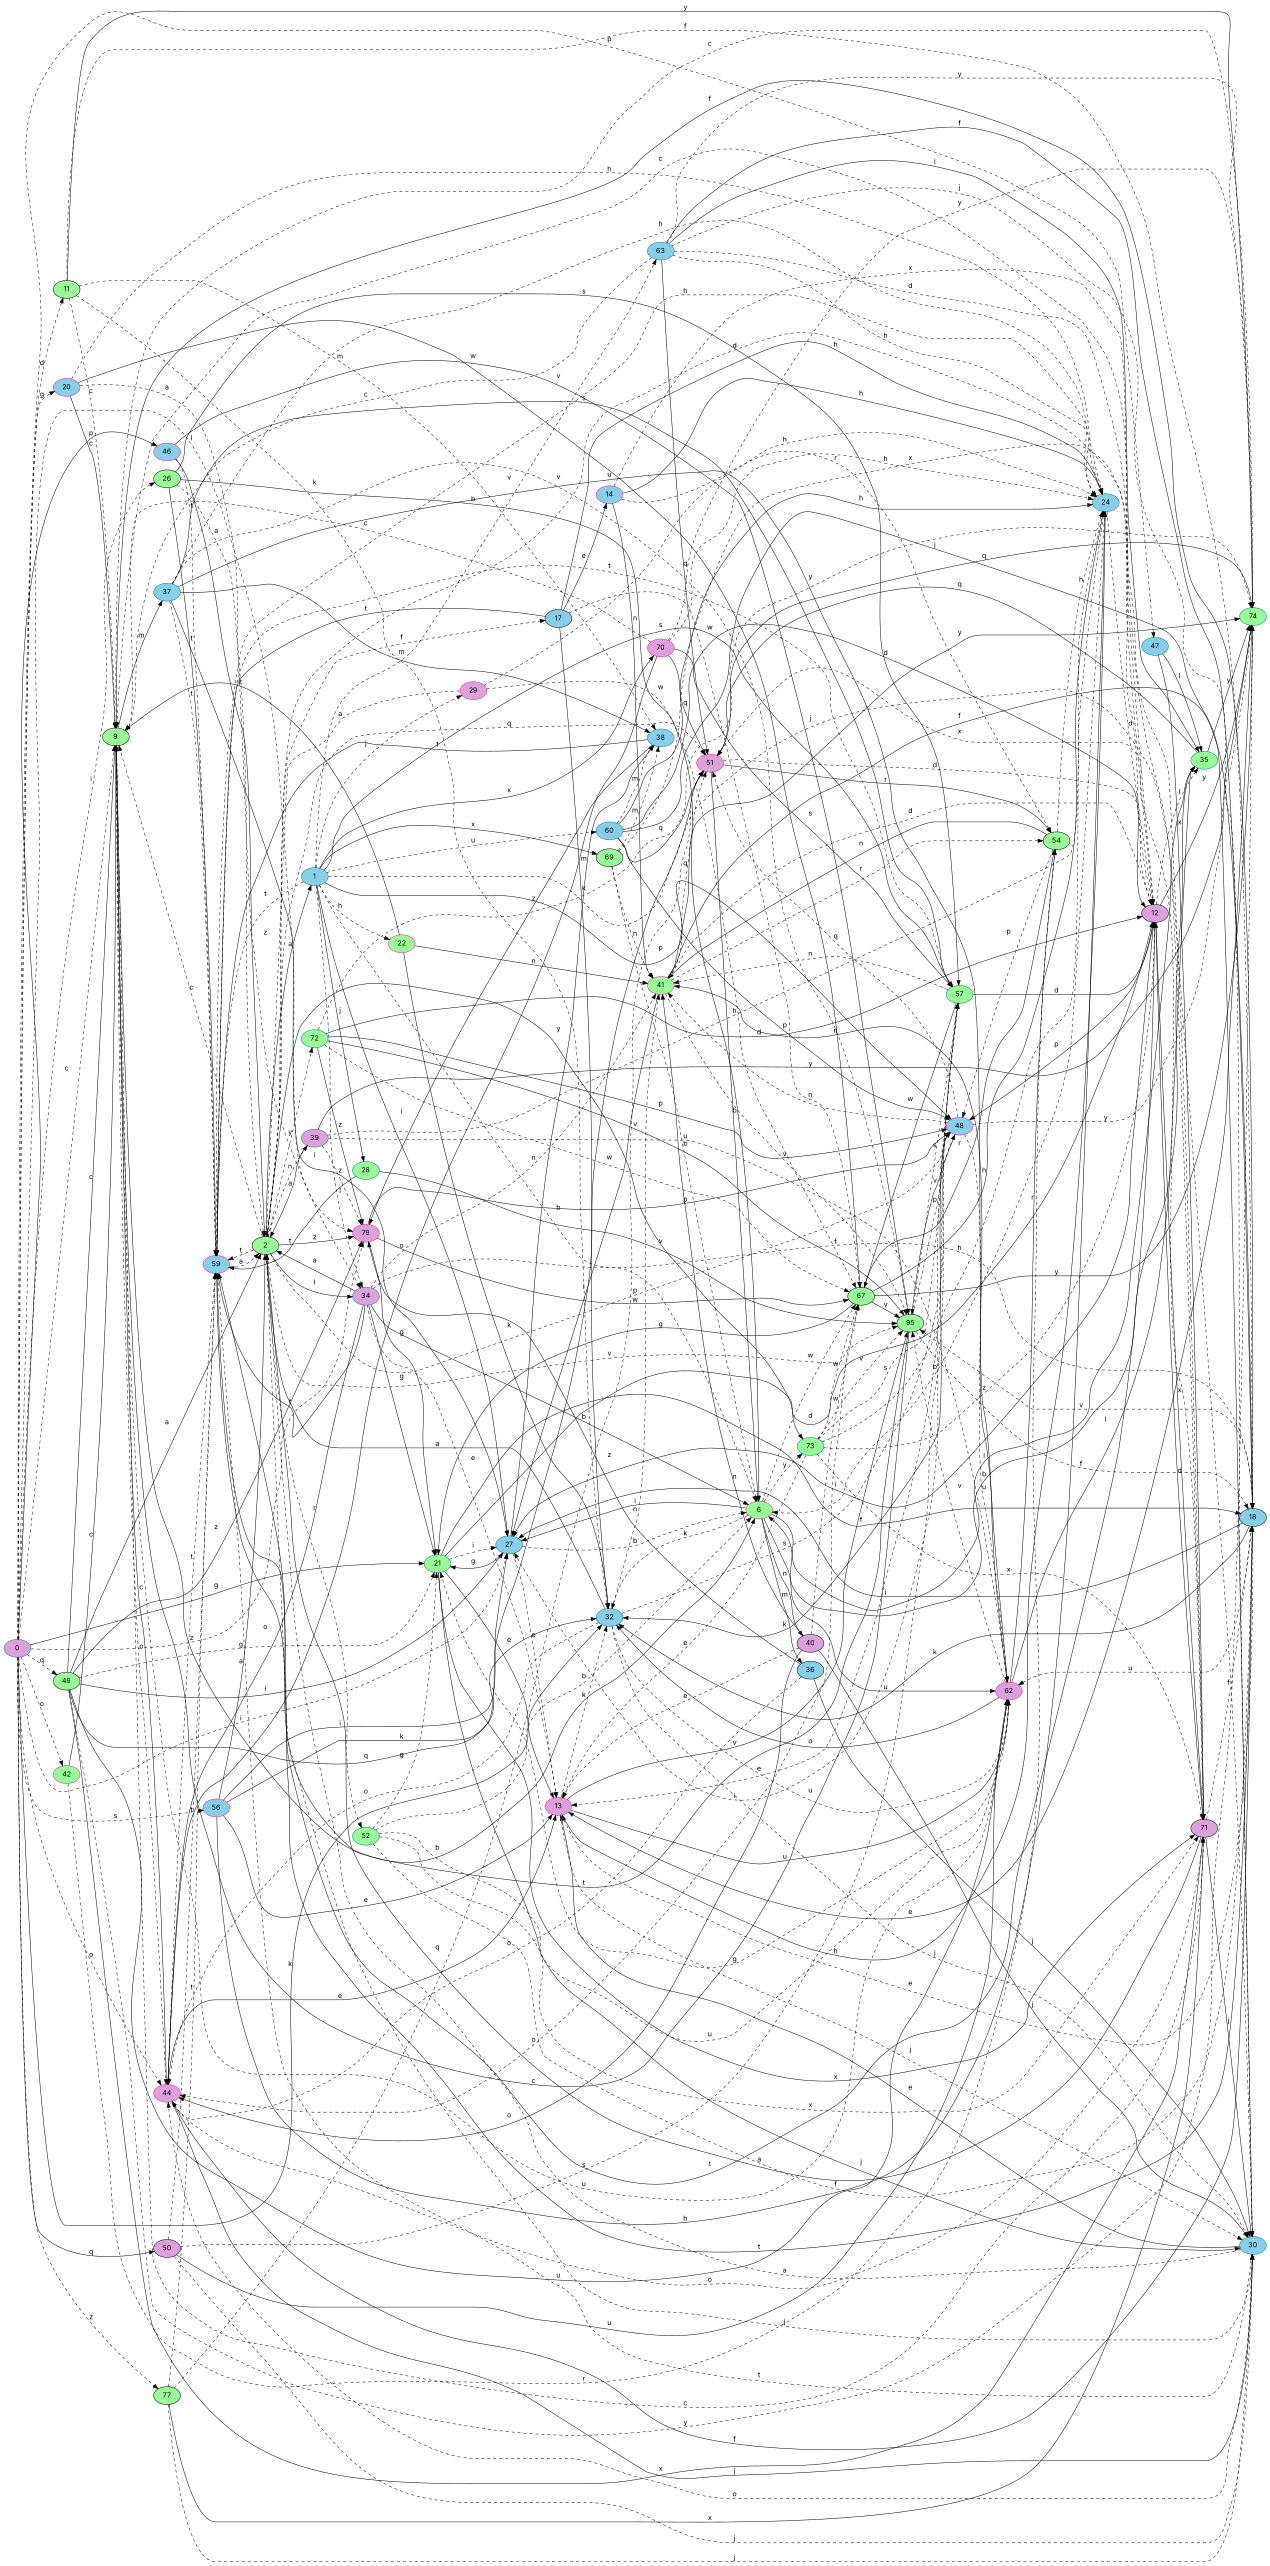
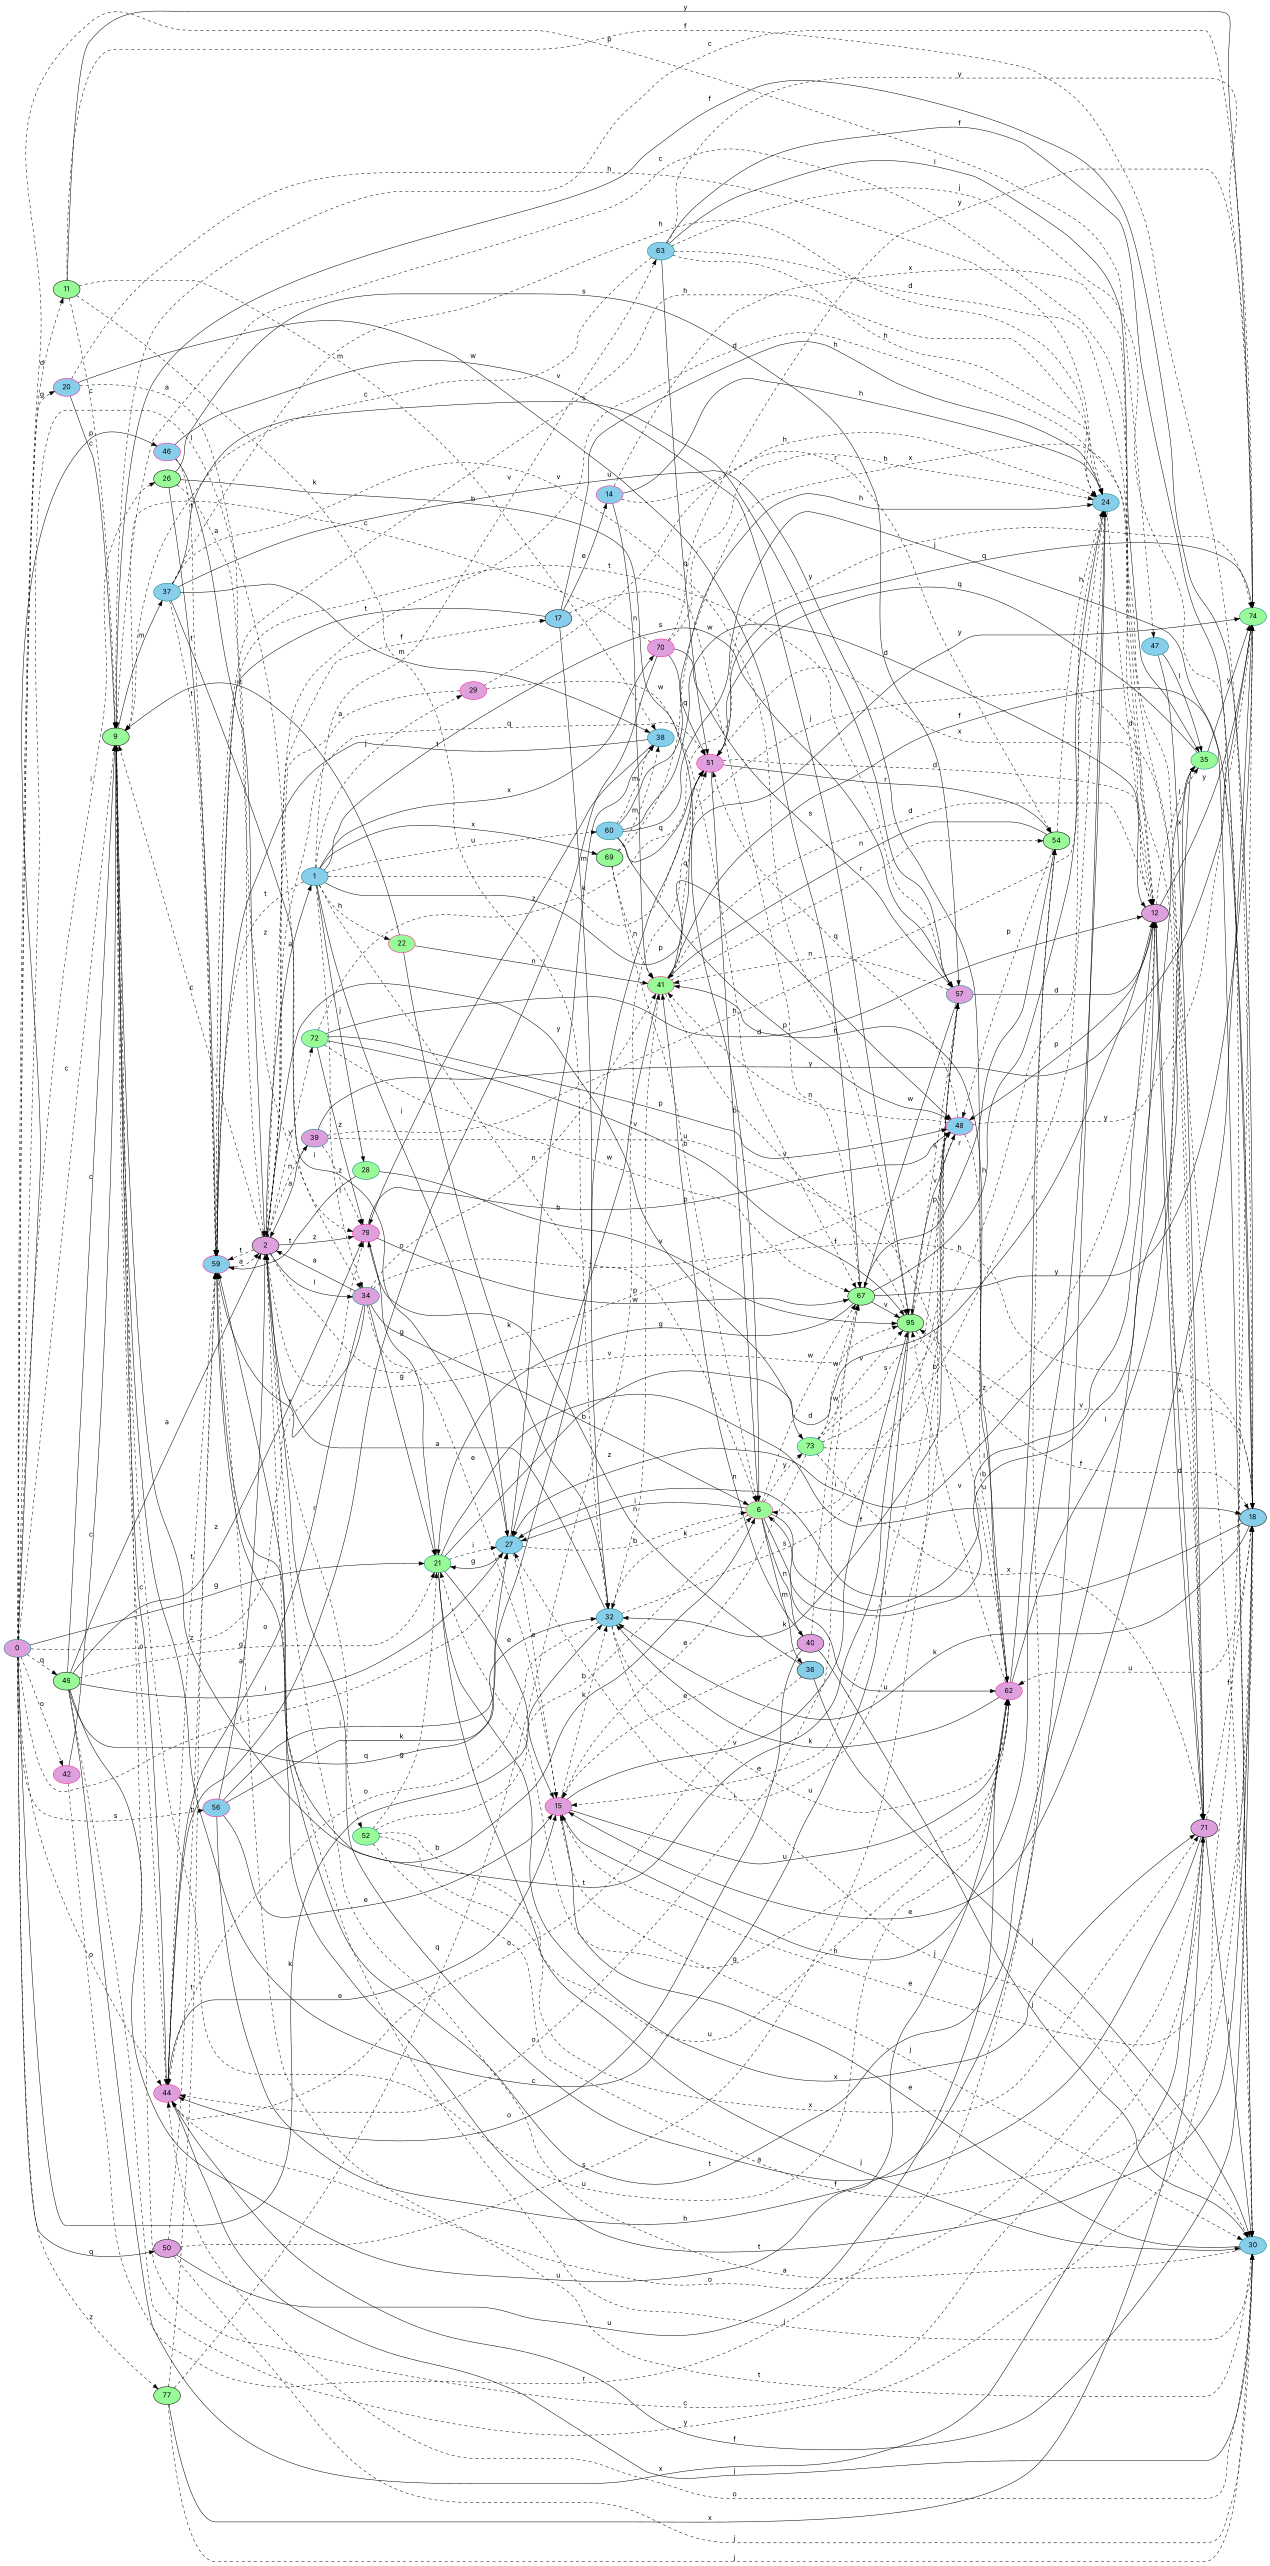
(960, 994) -> (960, 994)
(266, 1246) -> (266, 1246)
(810, 1742) -> (810, 1742)
(67, 1775) -> (67, 1775)
(558, 1806) -> (558, 1806)
